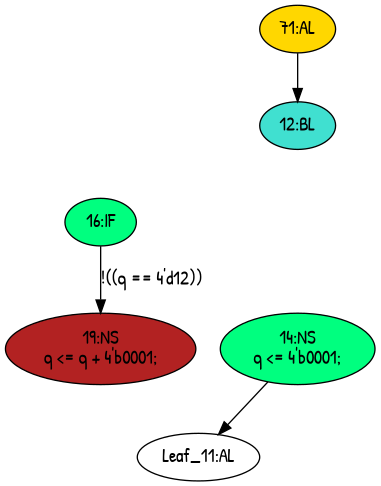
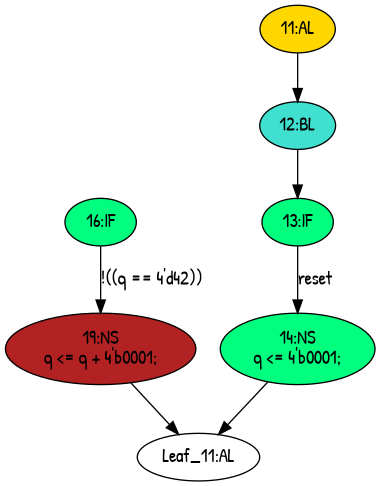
(298, 29) -> (298, 29)
none -> (298, 222)
(152, 280) -> (152, 280)
none -> (150, 404)
